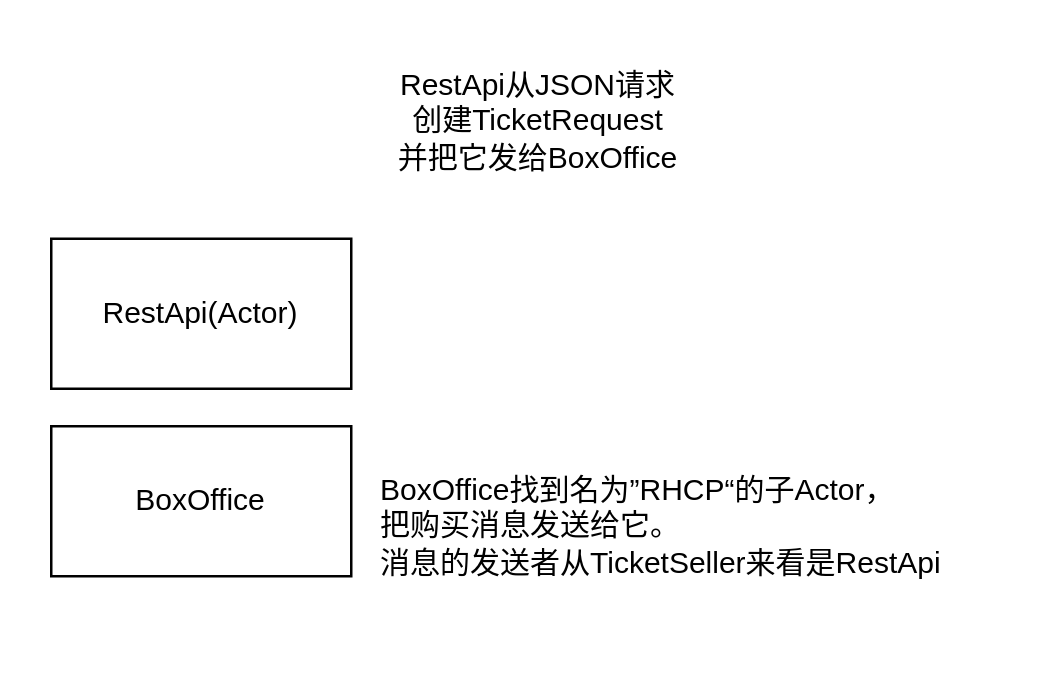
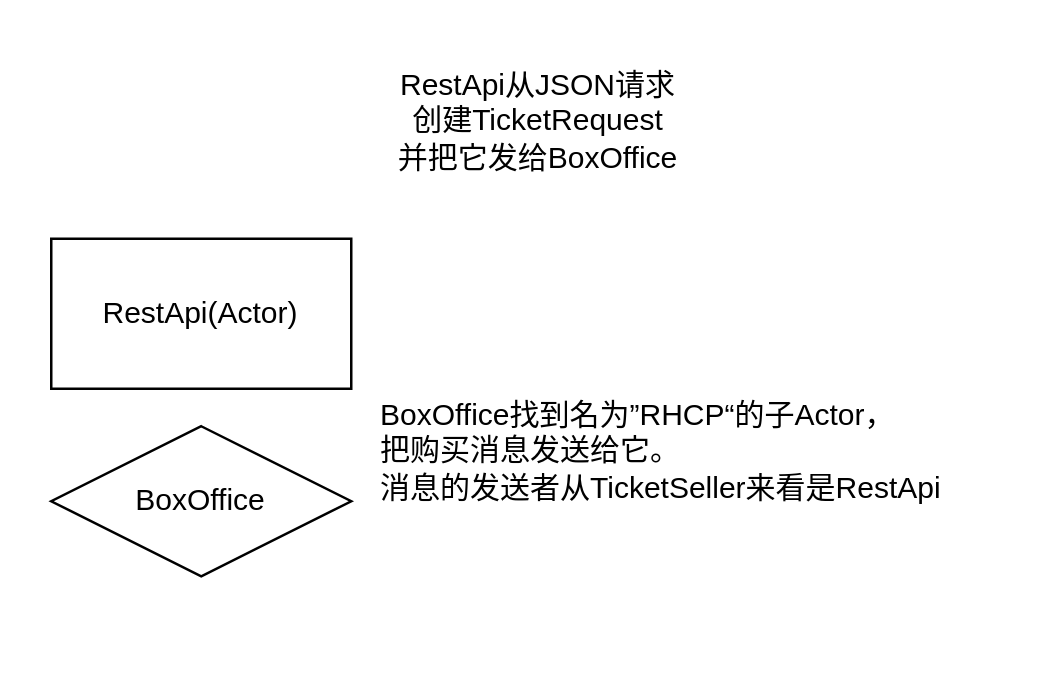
(201, 501) -> (201, 501)
(689, 526) -> (689, 451)
